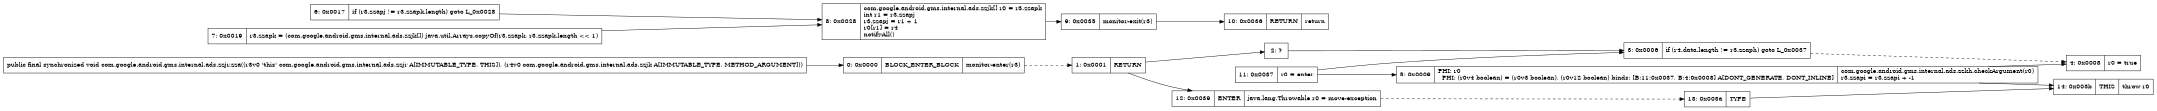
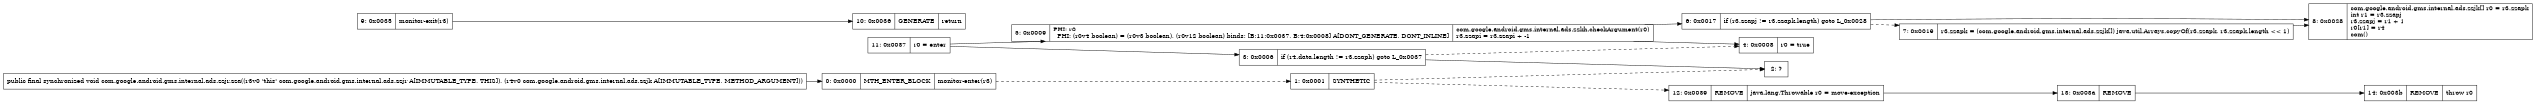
(1051, 22) -> none
(1284, 22) -> (917, 21)
none -> (1883, 25)
(879, 35) -> (2359, 35)
(1454, 51) -> (1593, 64)
(1203, 57) -> (1567, 75)
(922, 65) -> (897, 81)
(1128, 65) -> (1352, 81)
(1158, 83) -> (1519, 86)
(2014, 84) -> (1661, 24)
(2107, 87) -> (2424, 93)
(1229, 98) -> (1729, 93)
(1530, 99) -> (1968, 93)
(1738, 99) -> (2117, 93)
